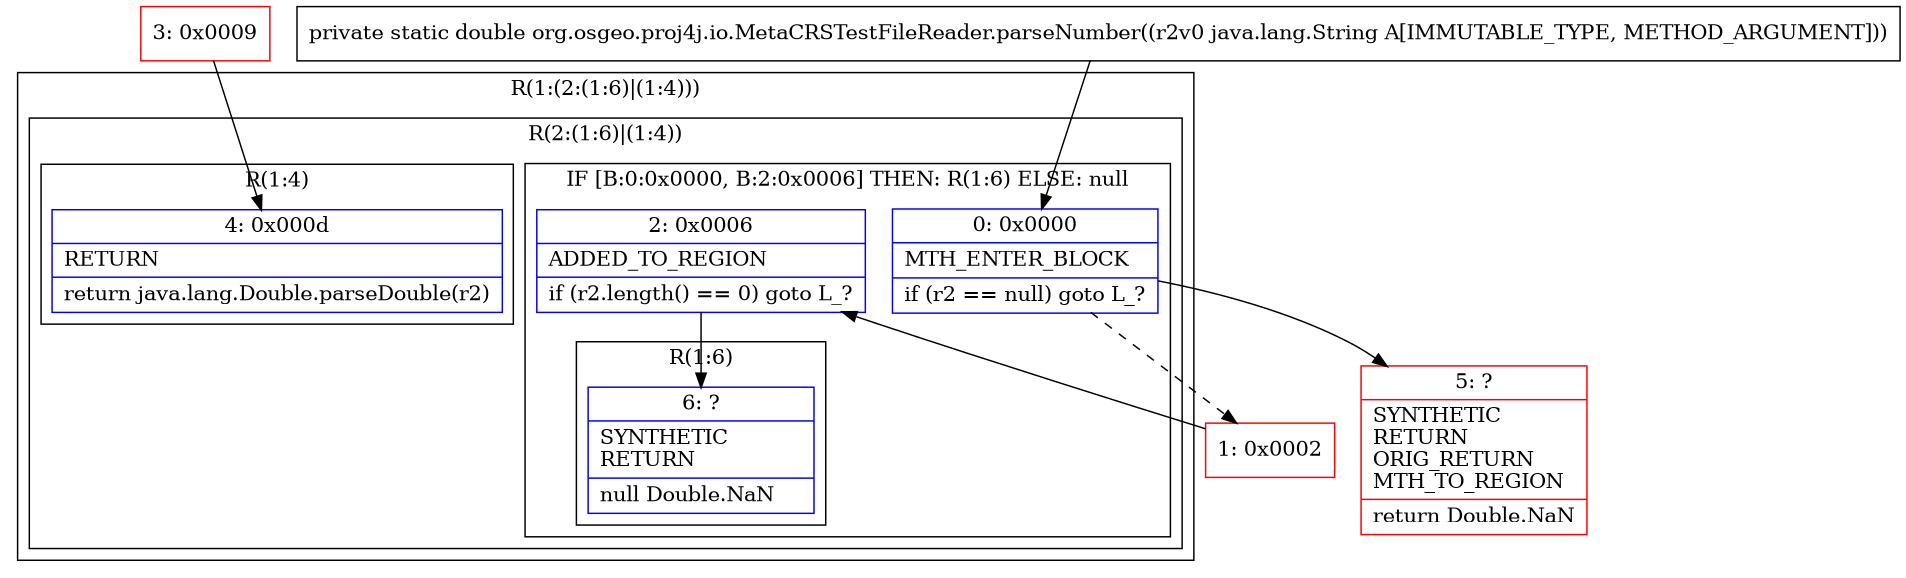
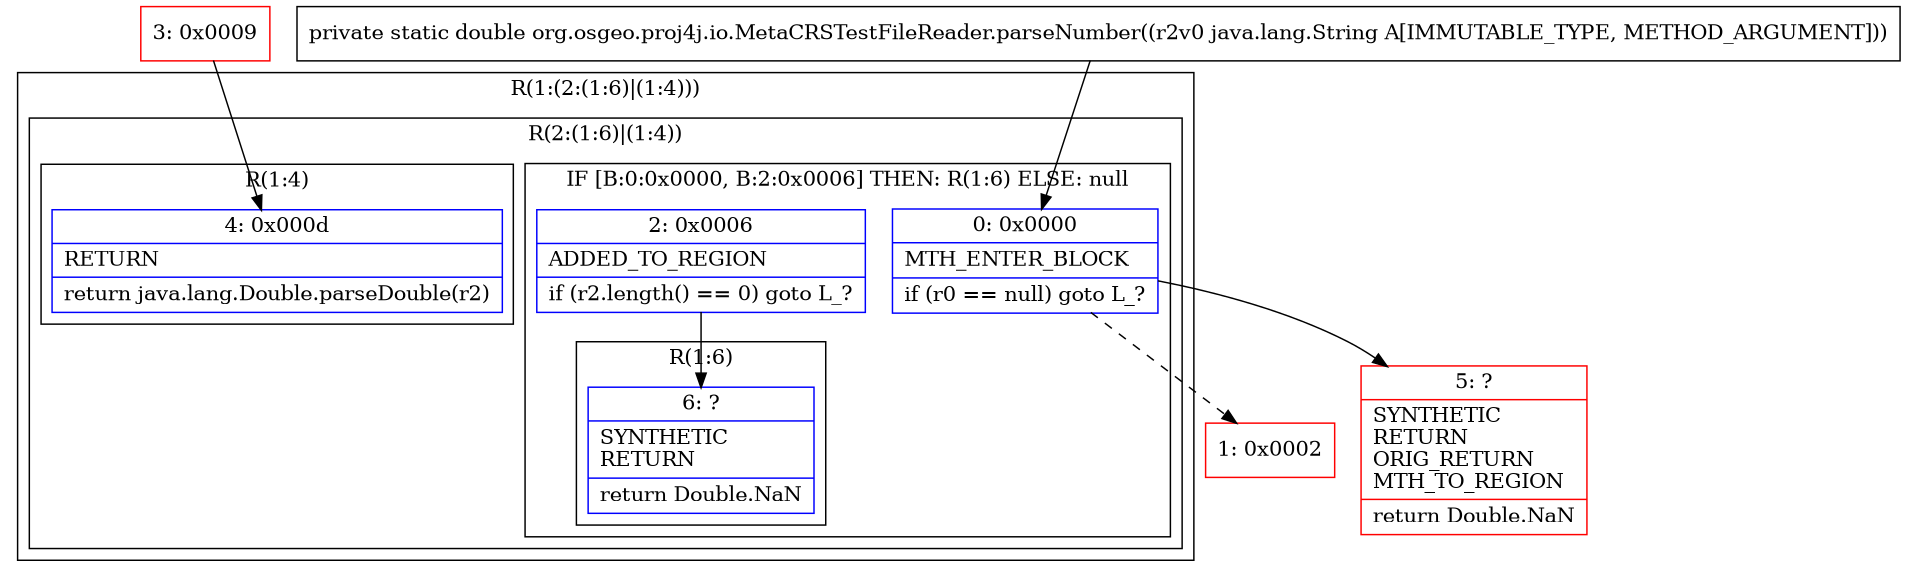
(1025, 295) -> (1025, 295)
(1031, 374) -> none
(687, 495) -> (701, 495)
